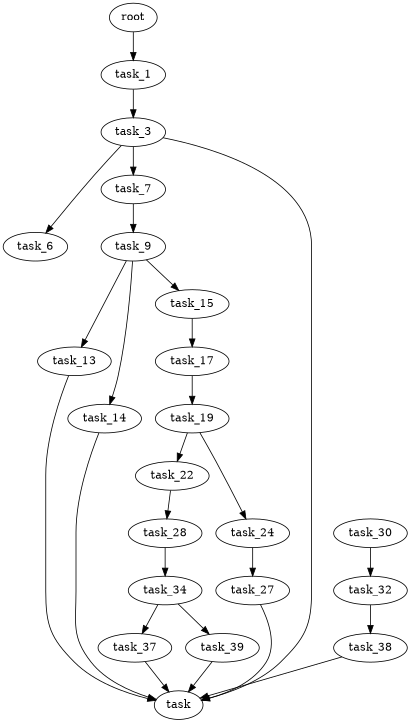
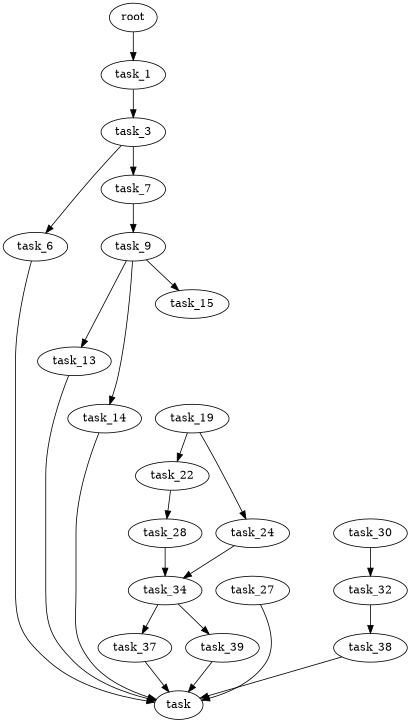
(192, 361) -> none
(312, 400) -> (16, 519)
(253, 558) -> (212, 560)
